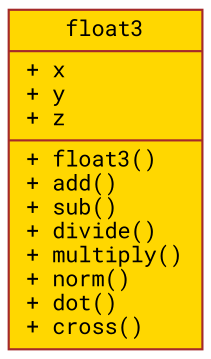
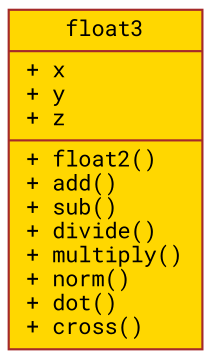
(92, 160) -> (92, 160)
